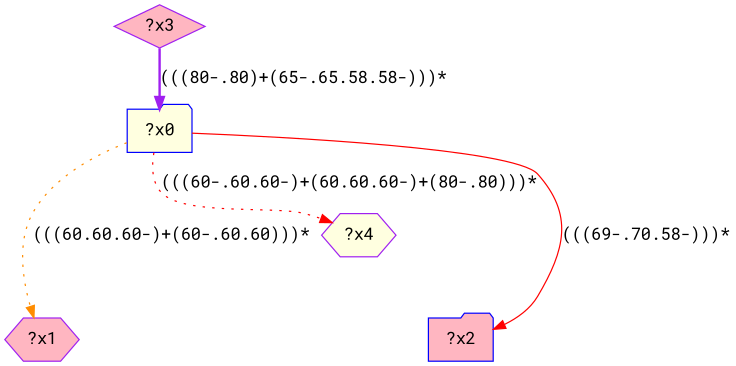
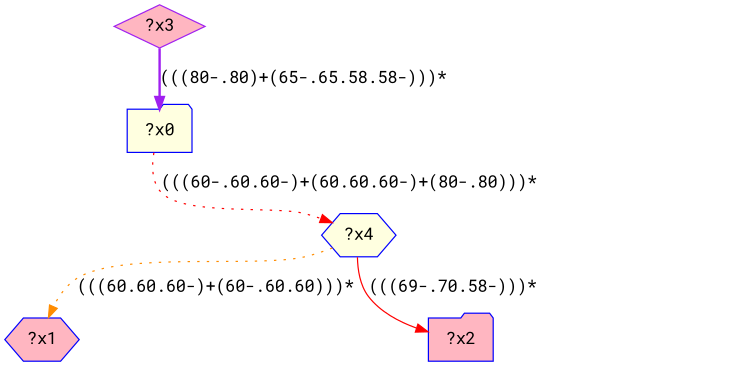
(455, 153) -> (374, 303)
(39, 203) -> (186, 262)
(359, 235) -> (359, 235)
(42, 340) -> (42, 340)
